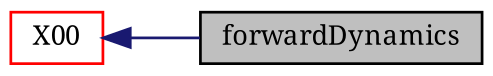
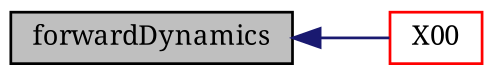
(165, 38) -> (355, 38)
